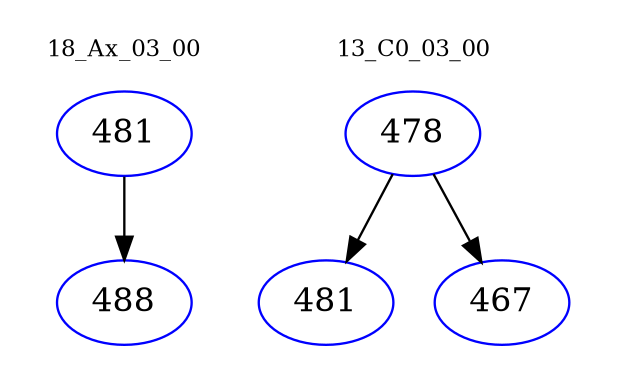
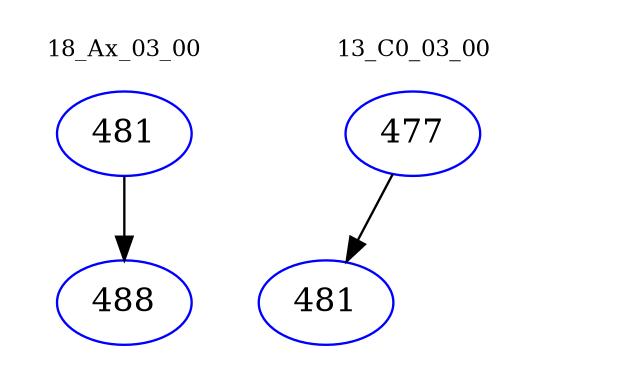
(413, 134) -> (413, 134)
(502, 303) -> none
